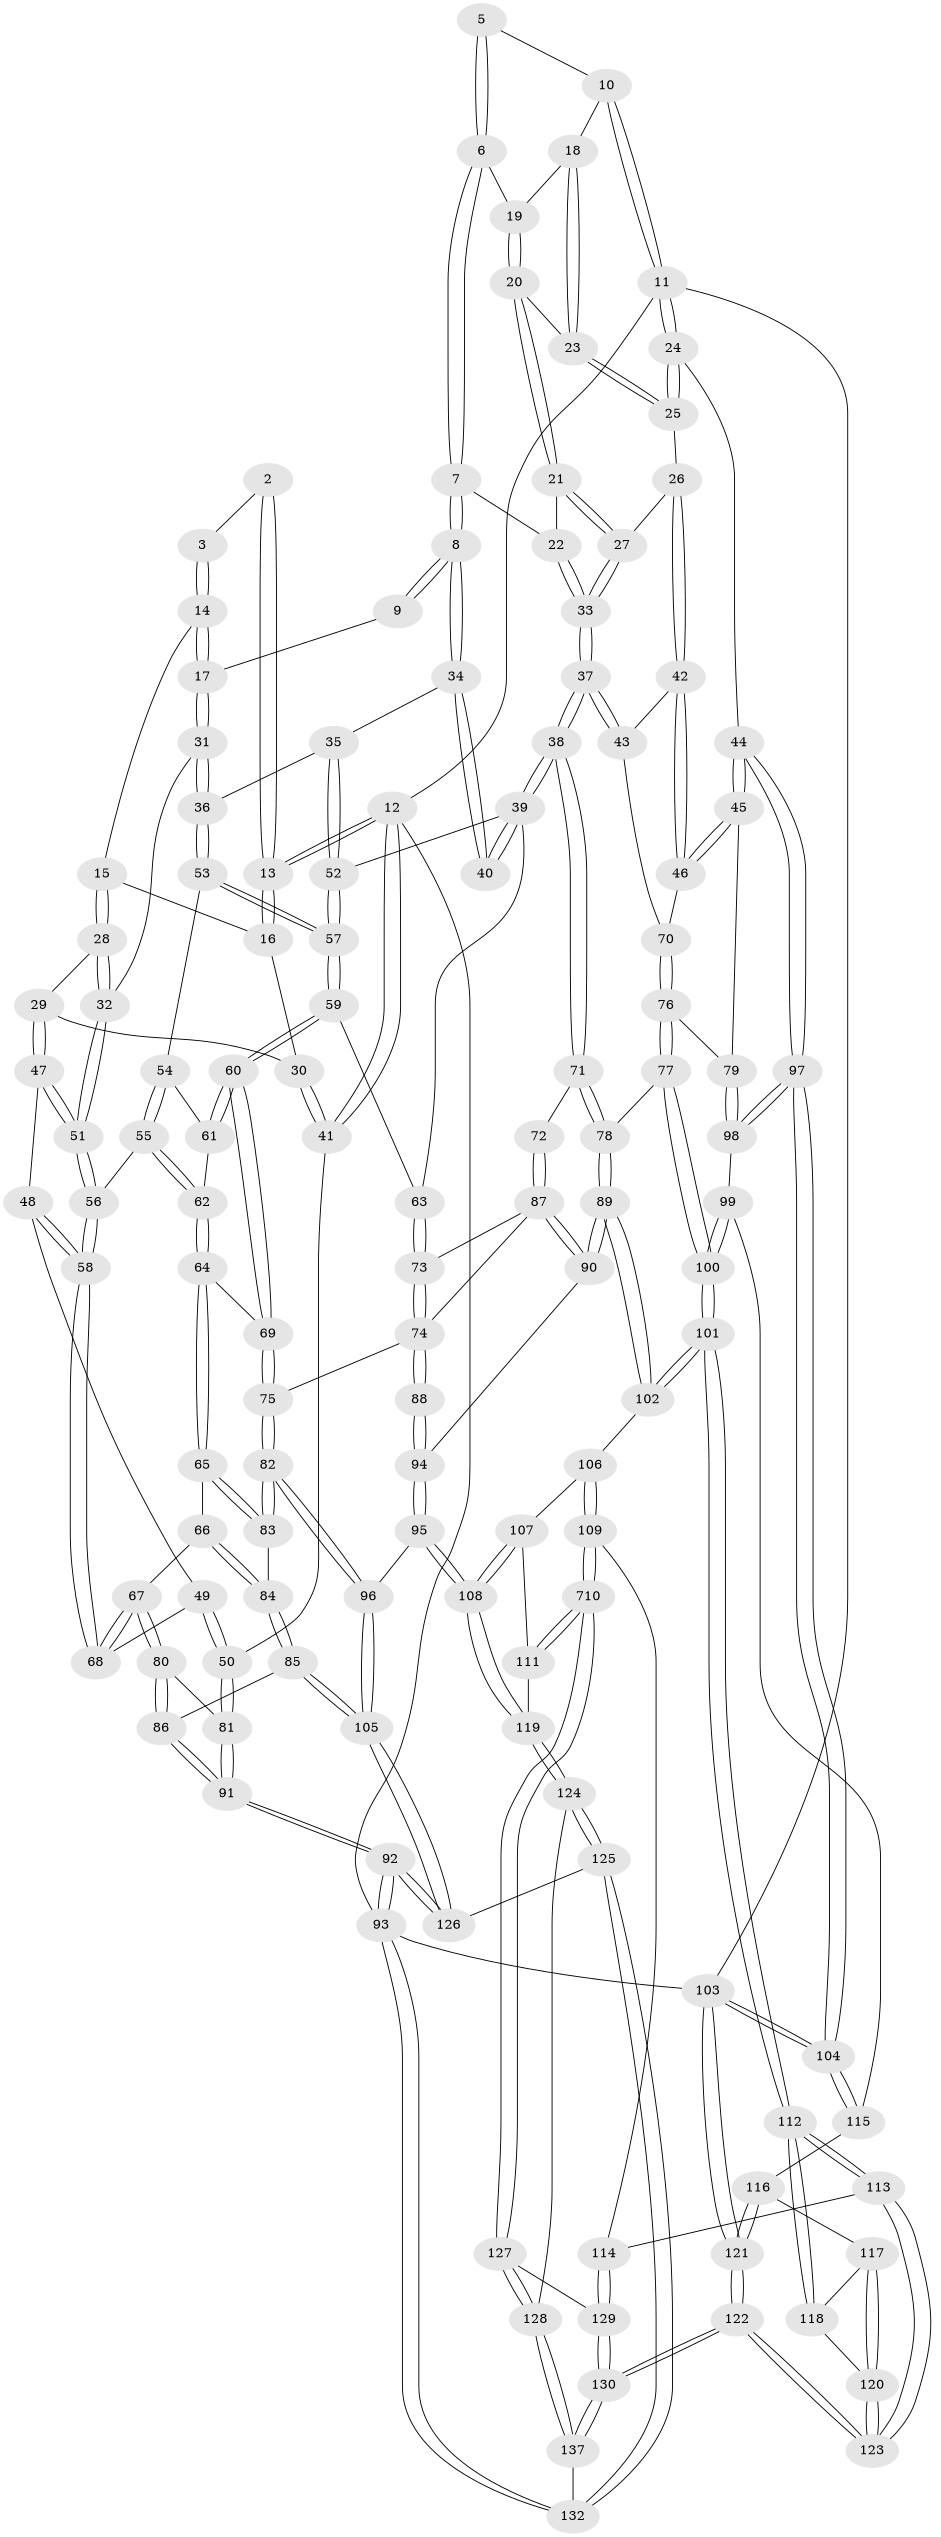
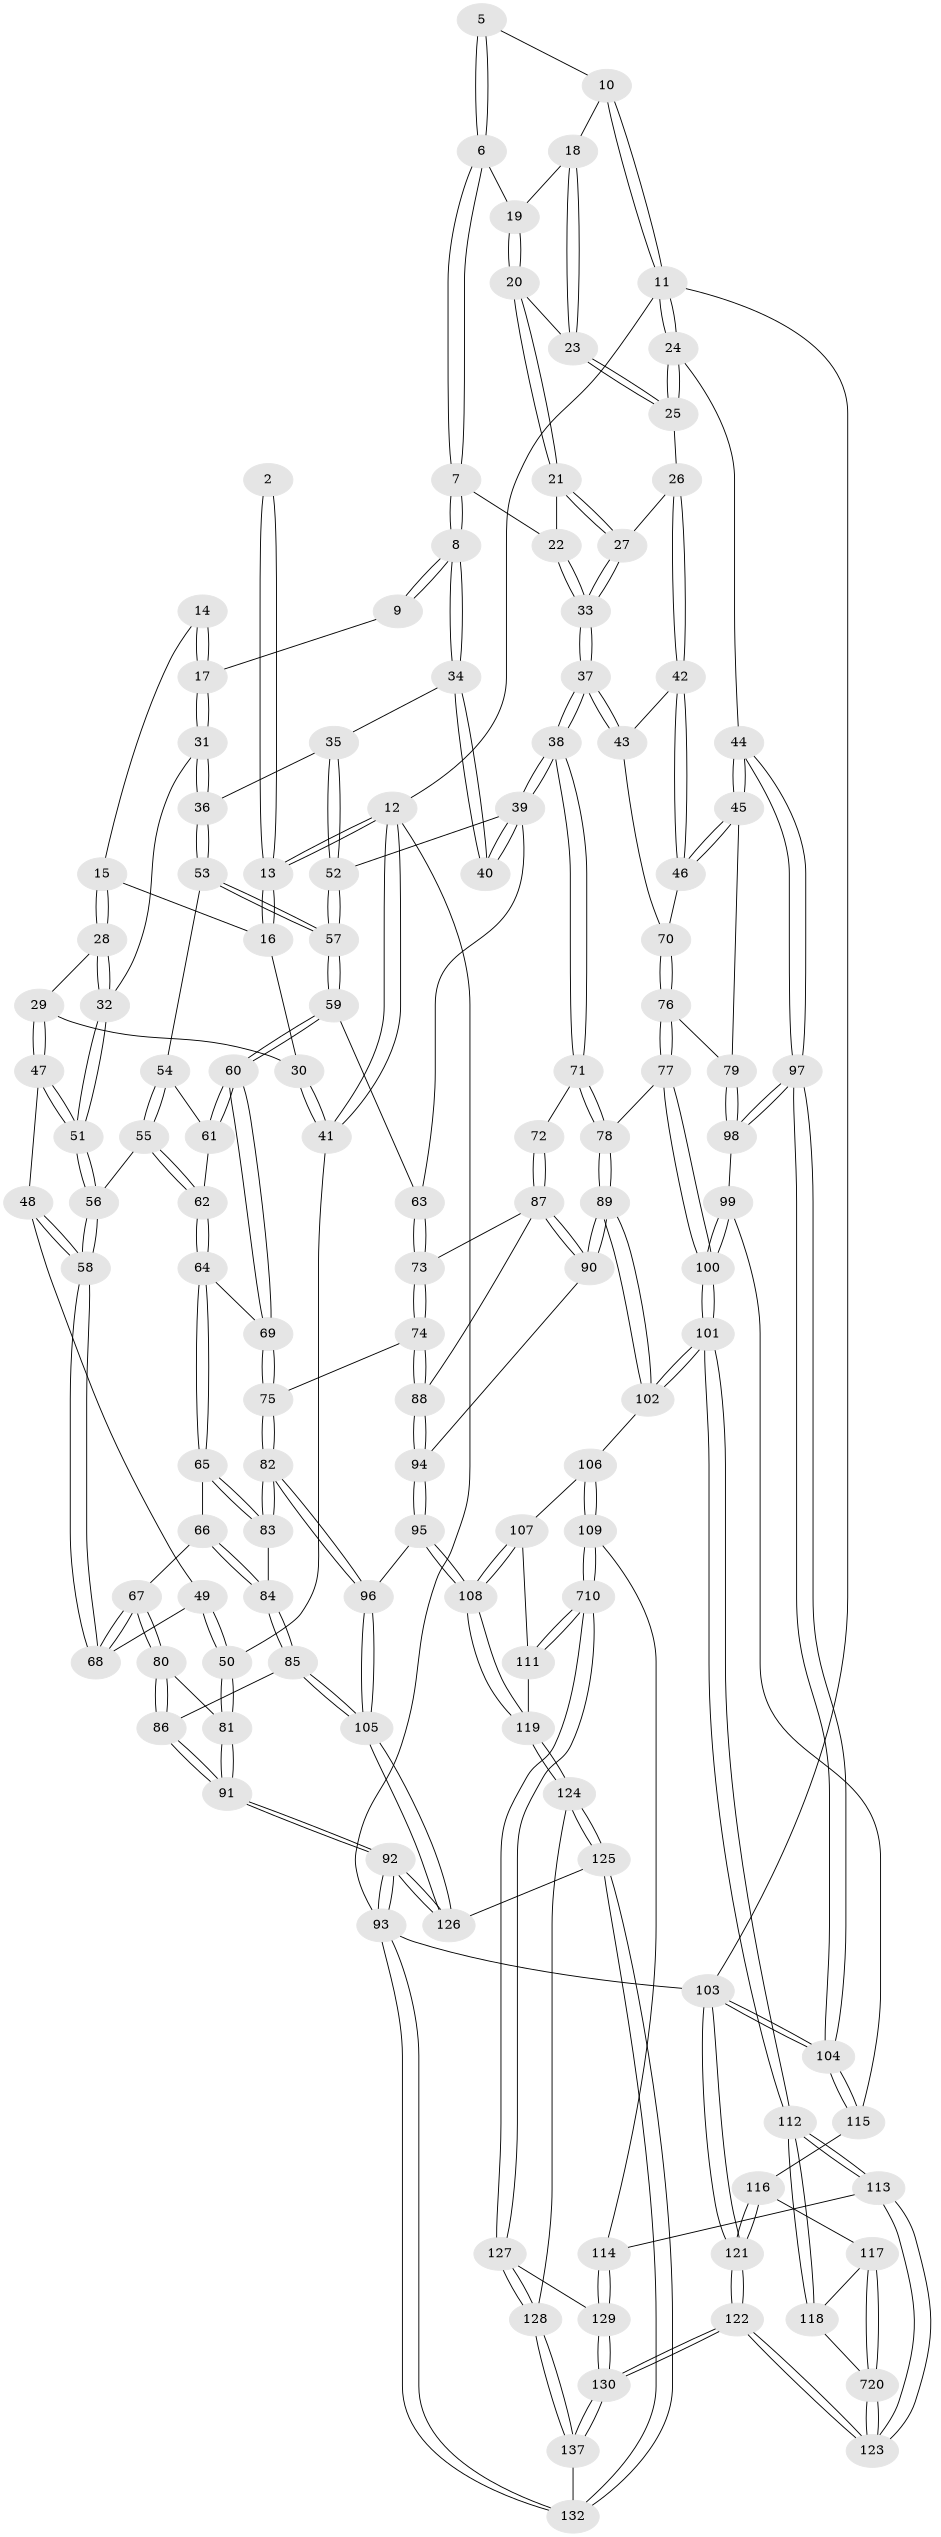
(203, 546) -> none
(480, 1268) -> (482, 1303)
(872, 2385) -> (872, 2385)
